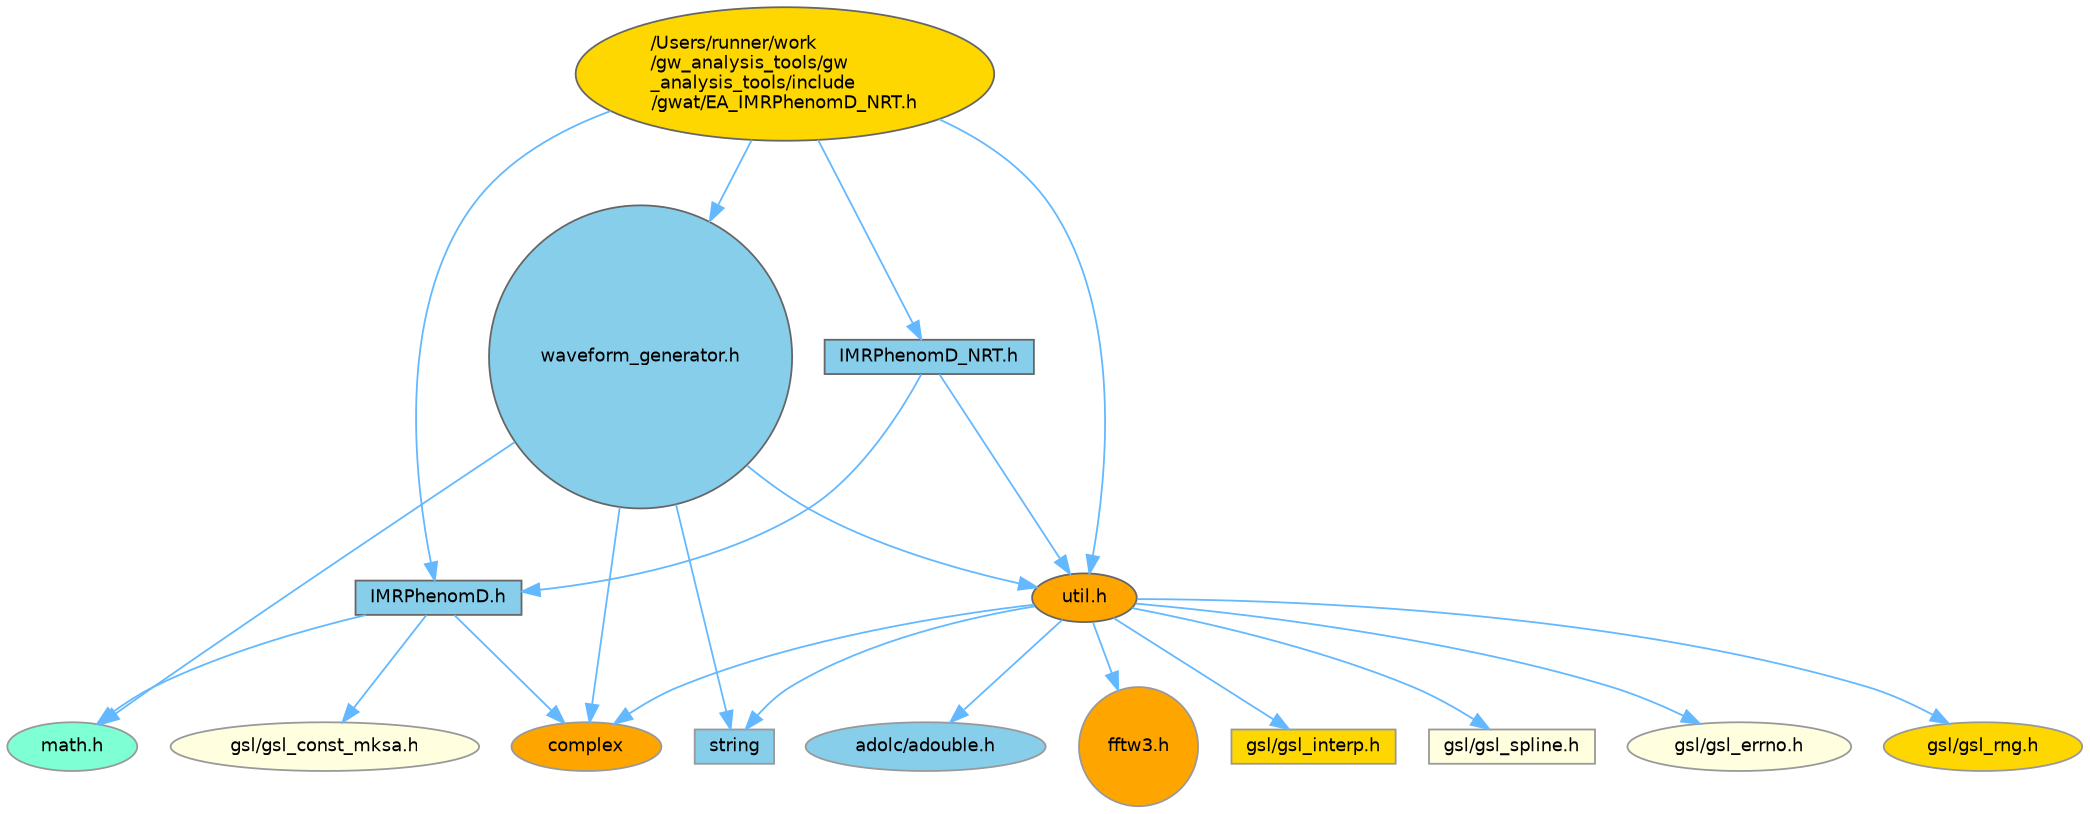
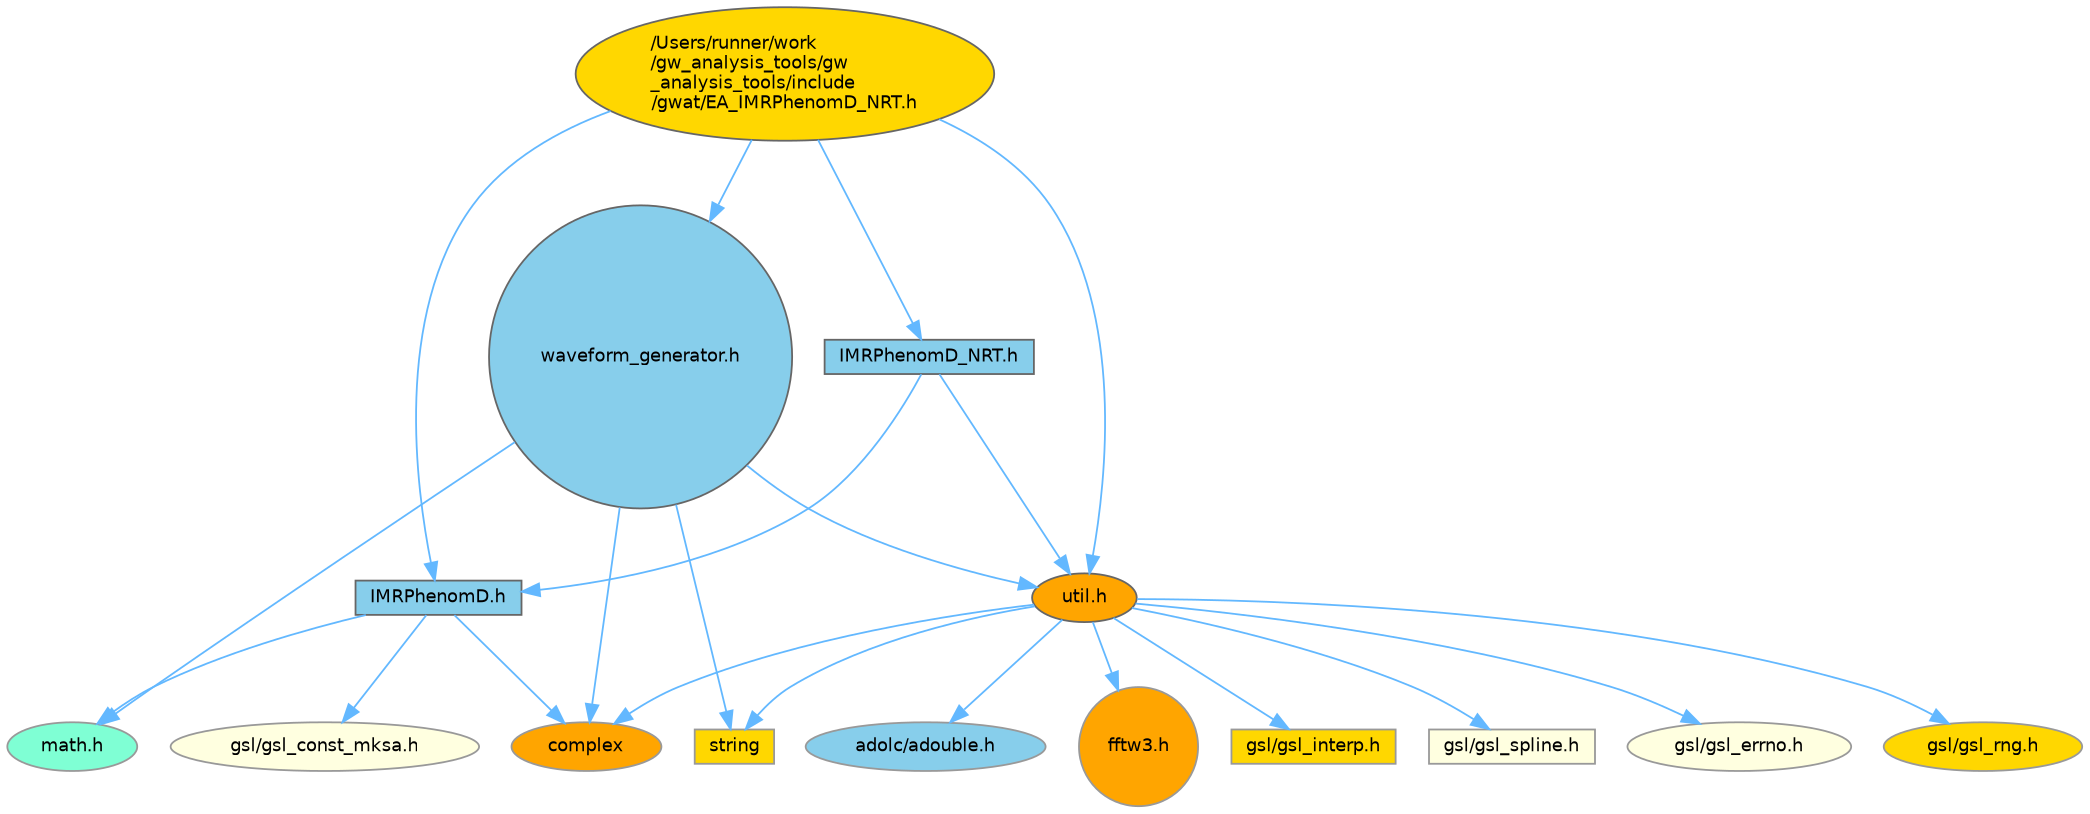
(734, 747) -> (734, 747)
